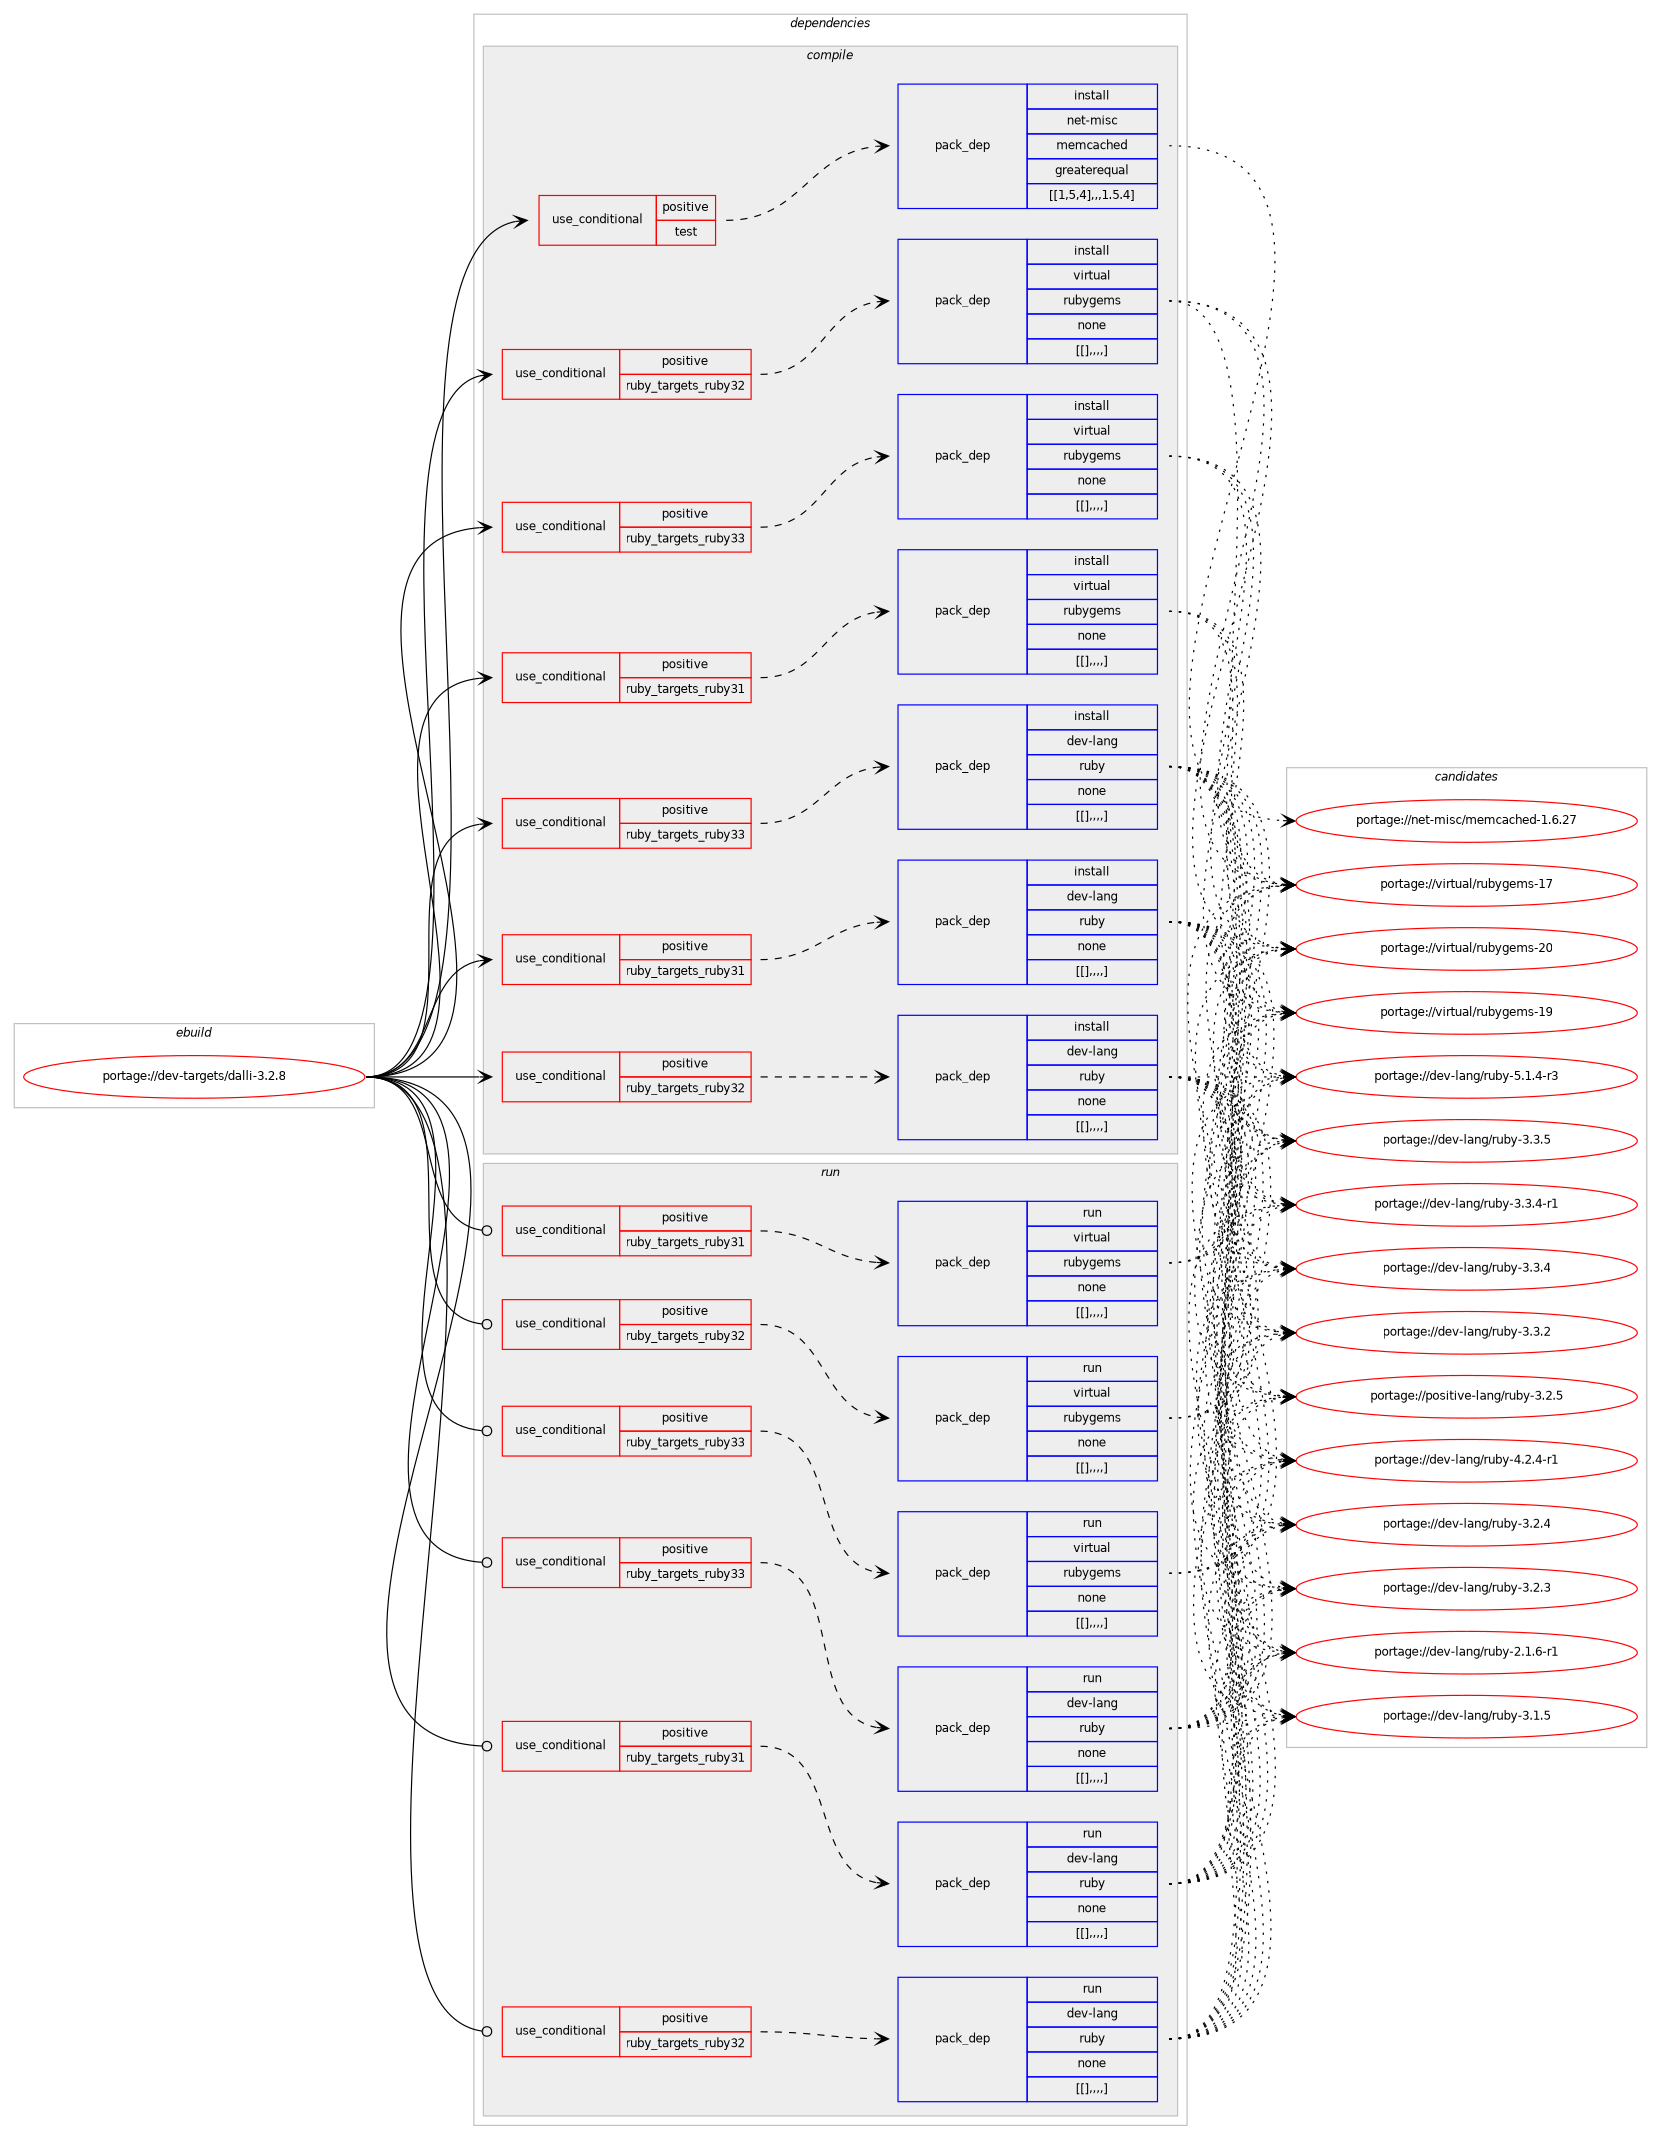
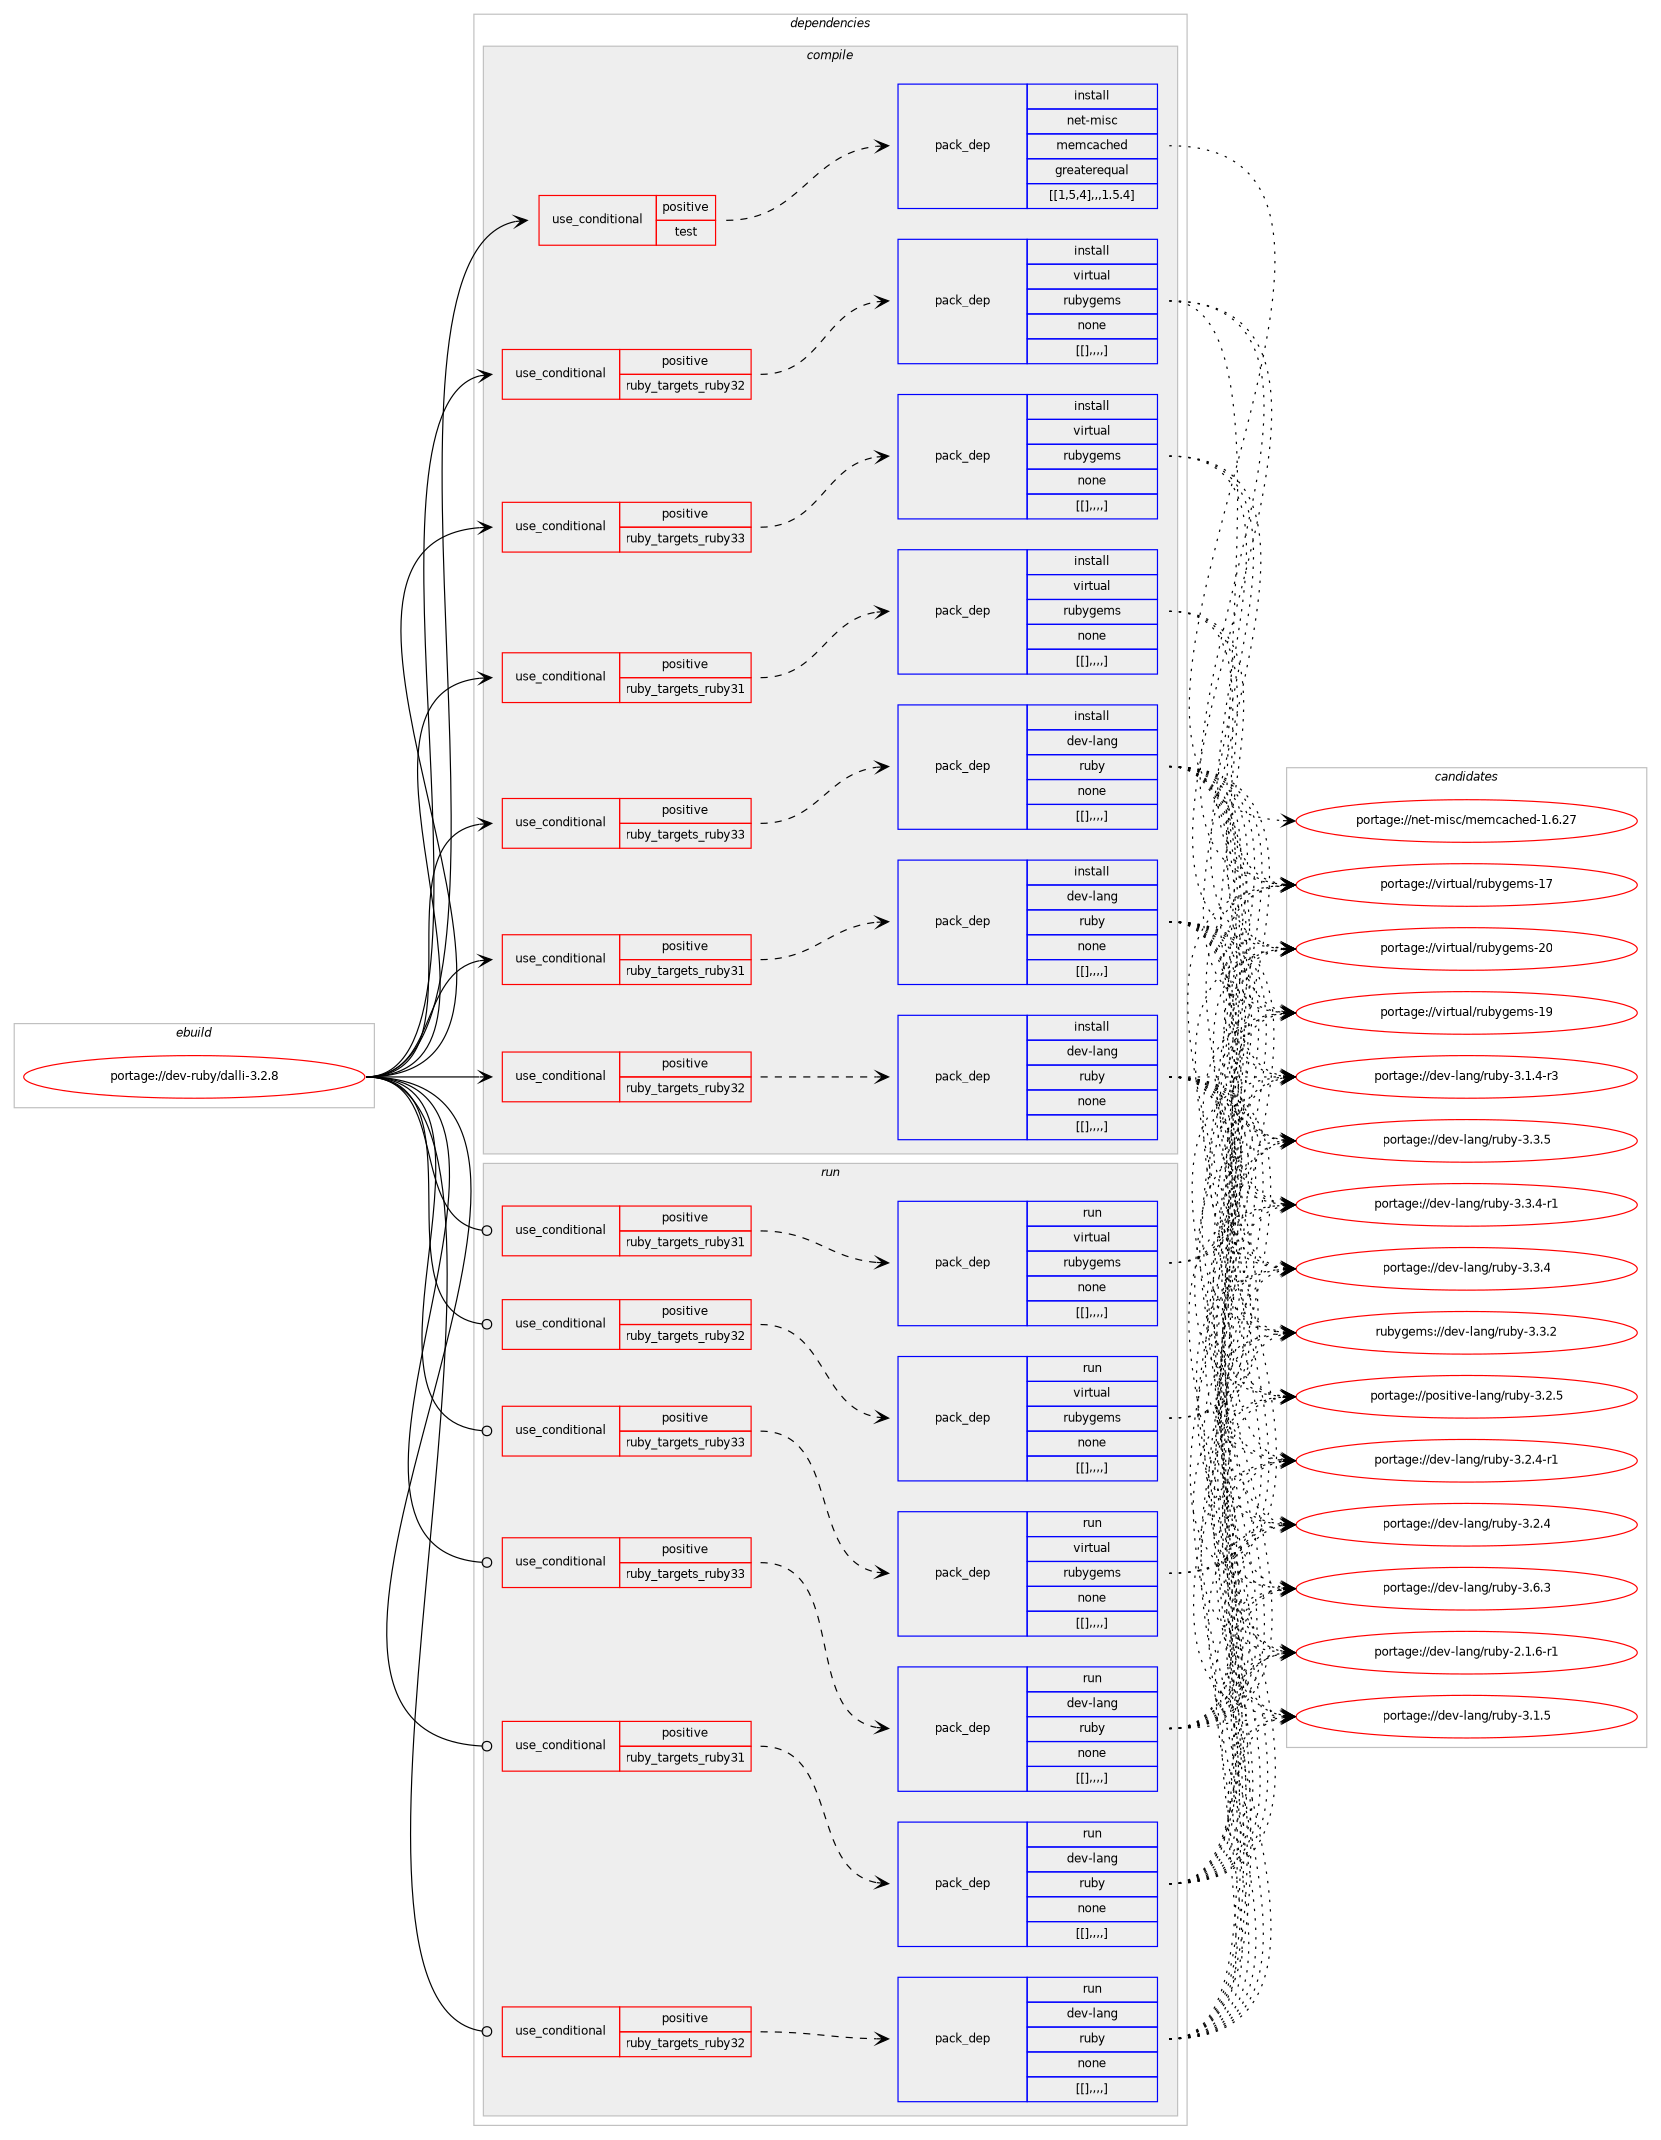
(194, 1077) -> (194, 1077)
(1467, 1077) -> (1467, 1077)
(1467, 1333) -> (1467, 1333)
(1467, 1461) -> (1467, 1461)
(1467, 1589) -> (1467, 1589)
